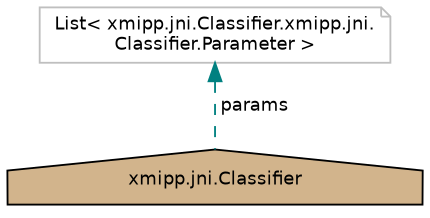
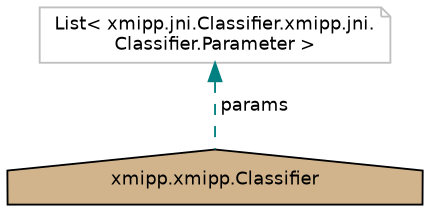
(215, 180) -> (215, 180)
